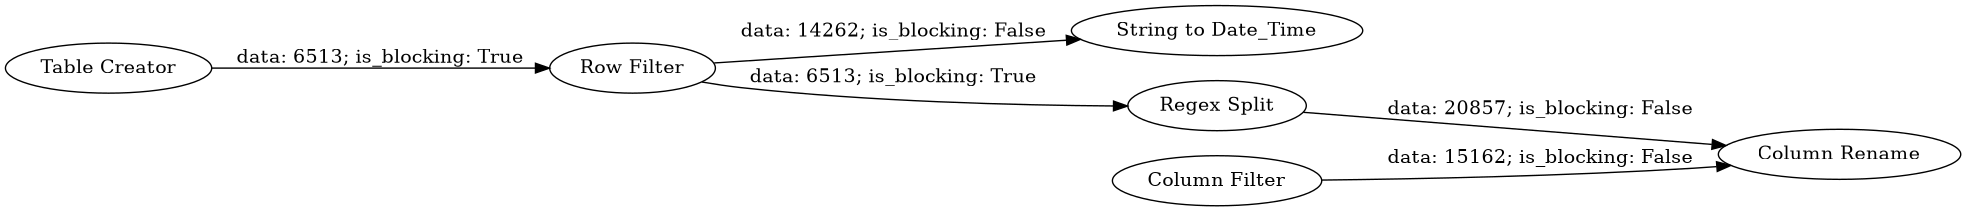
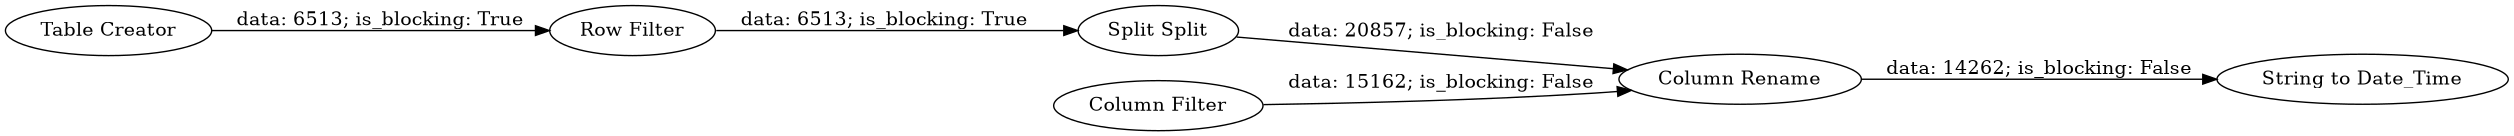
(890, 52) -> (2032, 79)
(1217, 106) -> (1158, 31)
